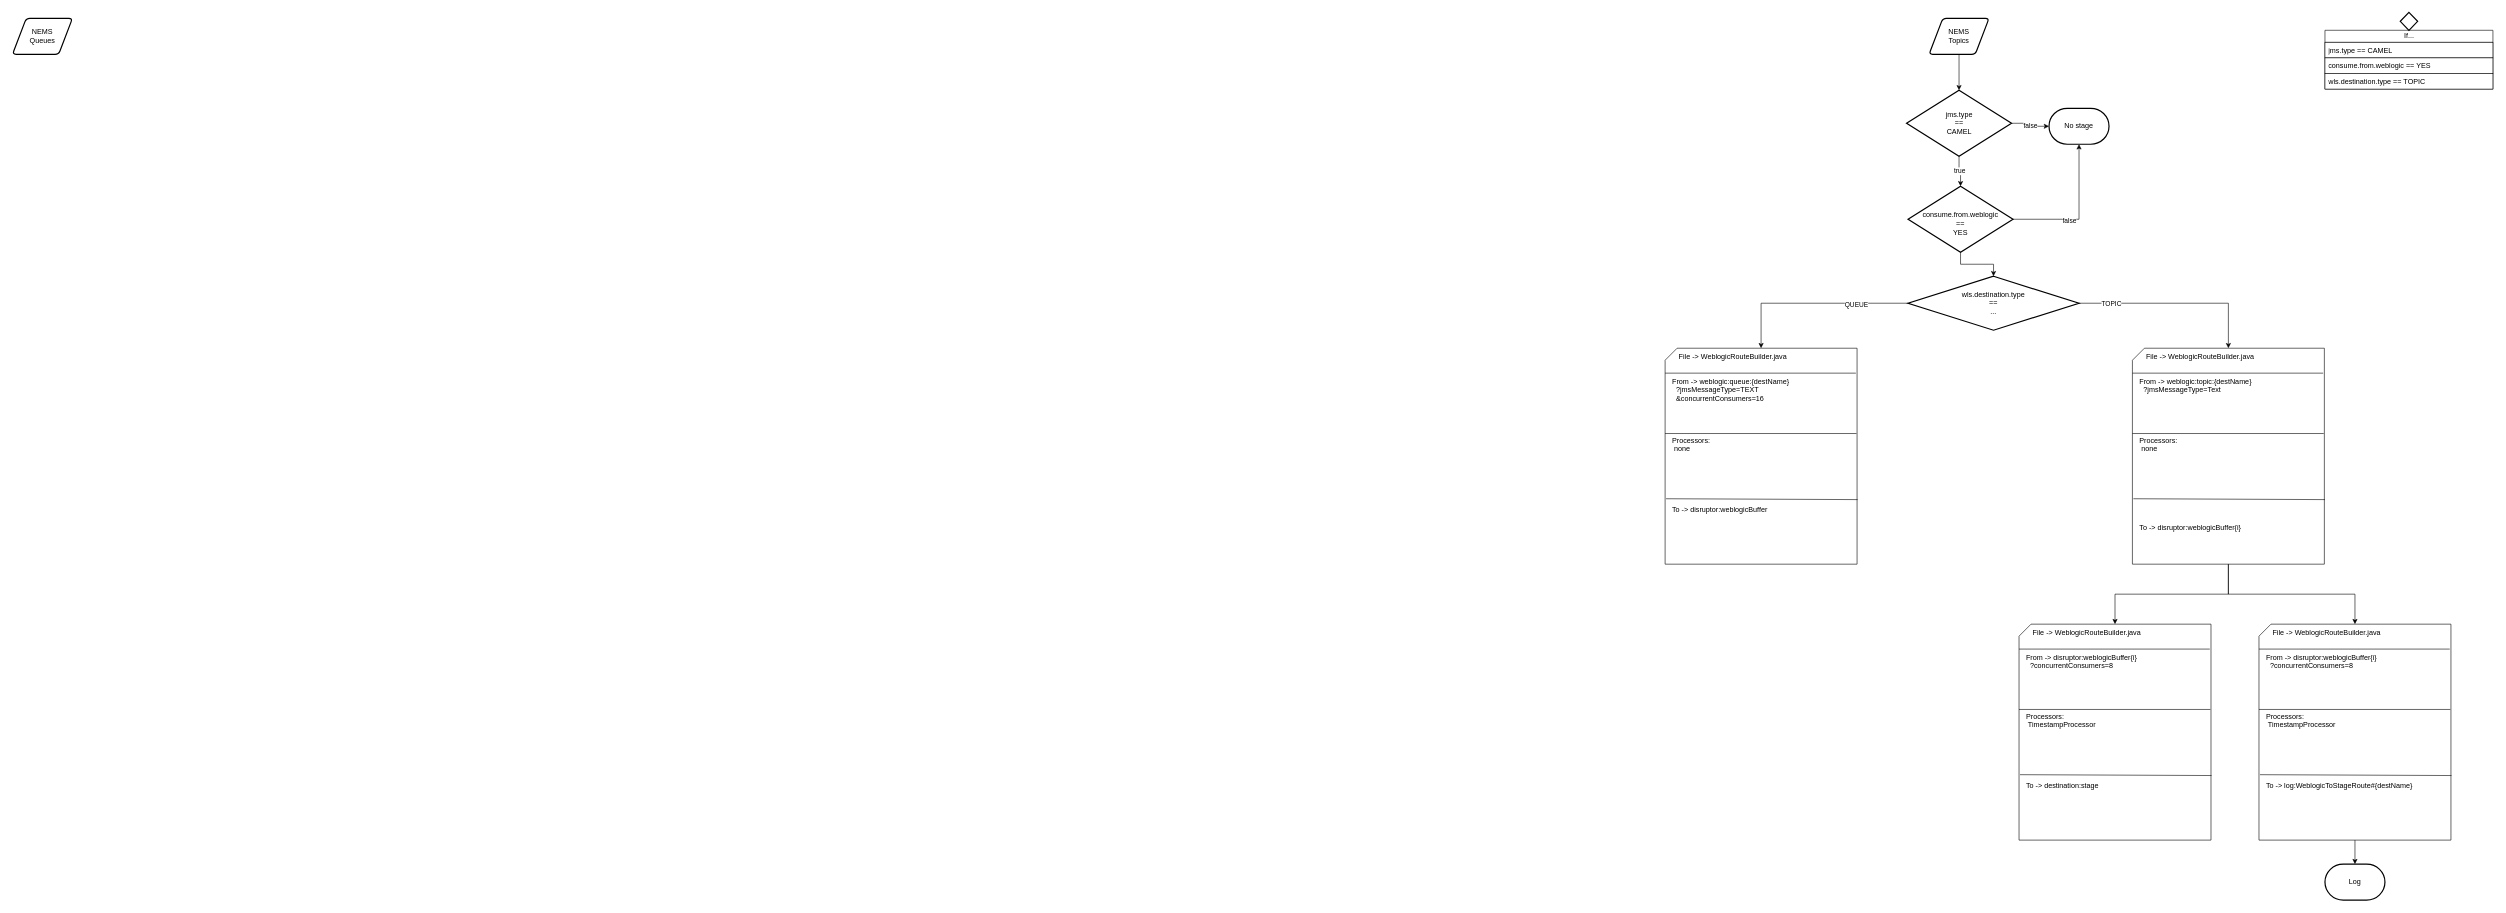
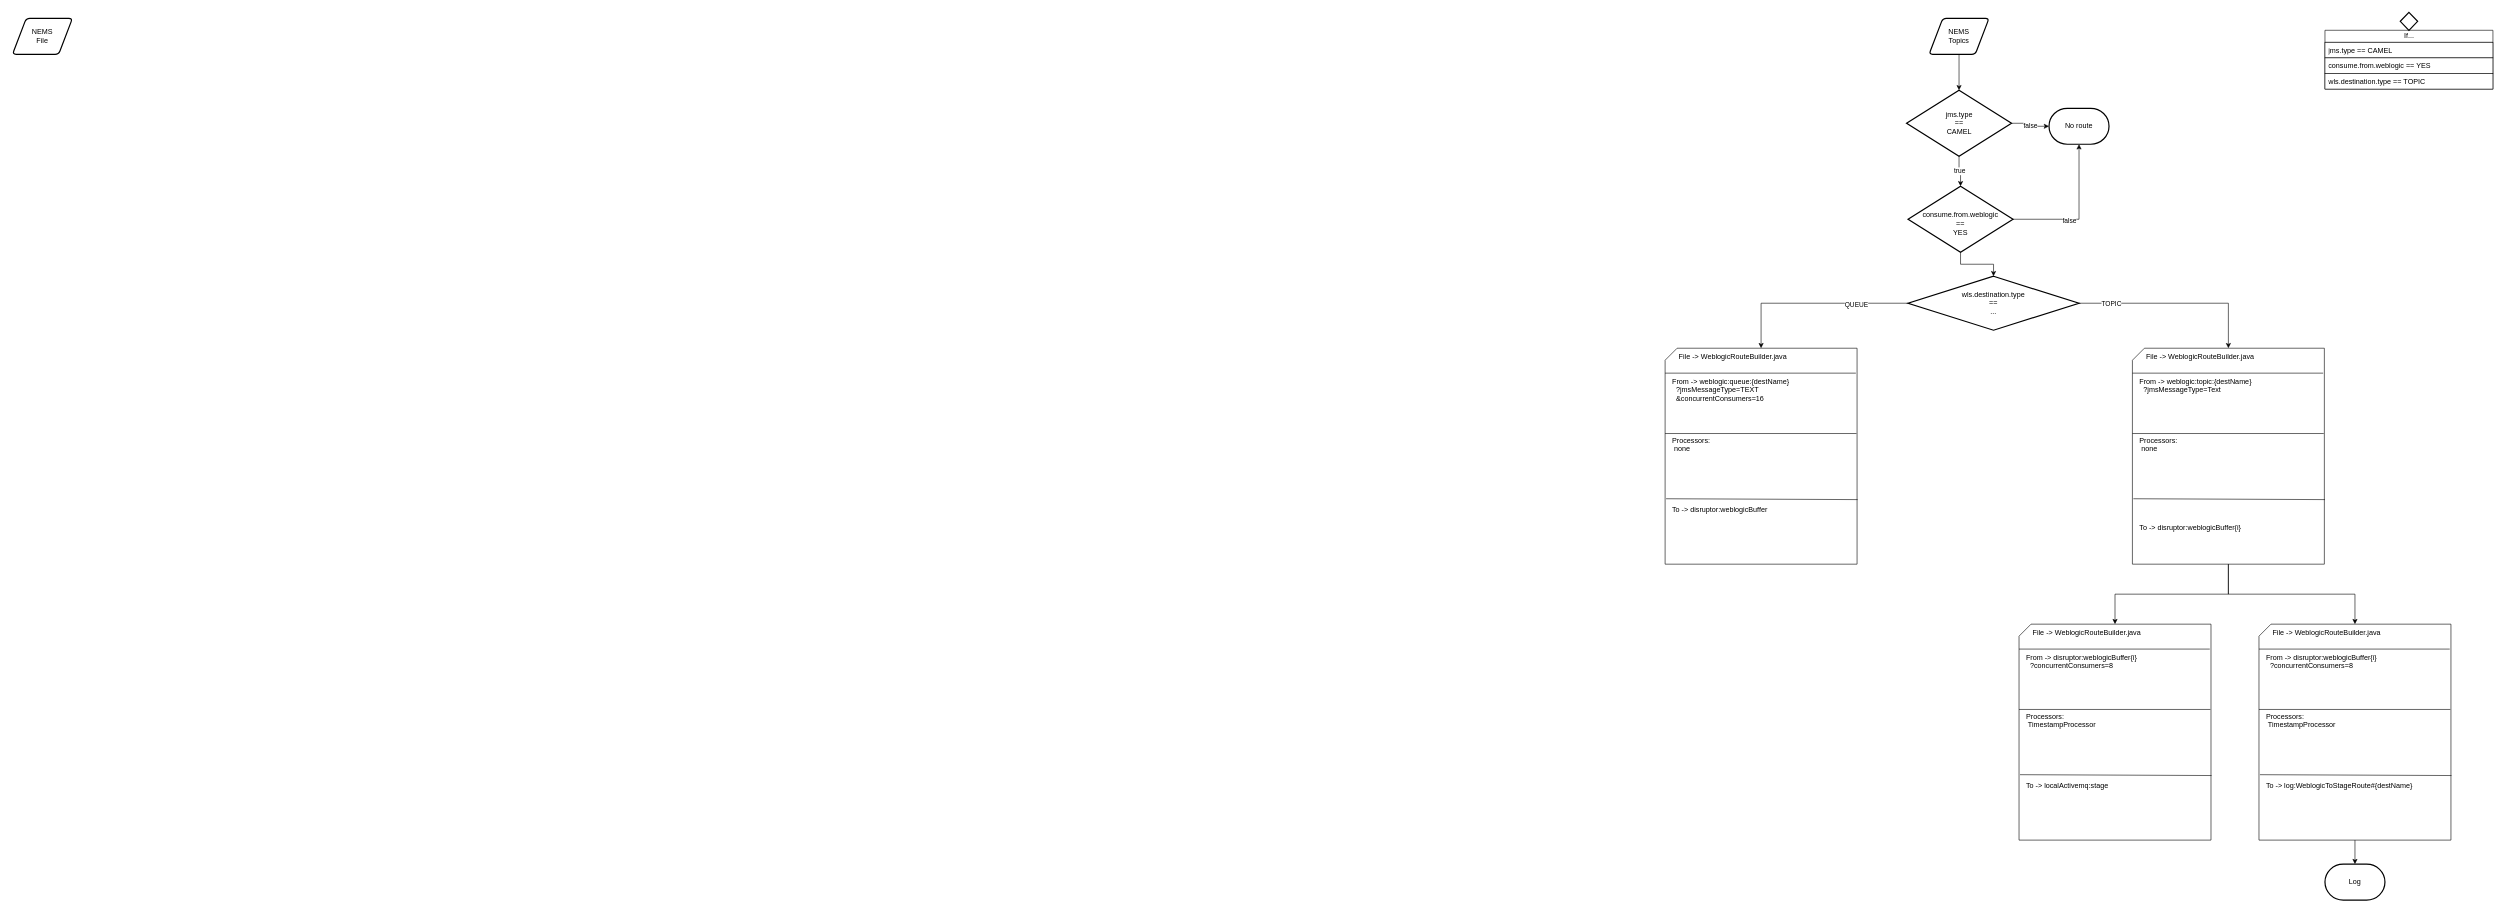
(42, 36) -> (42, 36)
(2079, 126) -> (2079, 126)
(2068, 786) -> (2071, 786)
